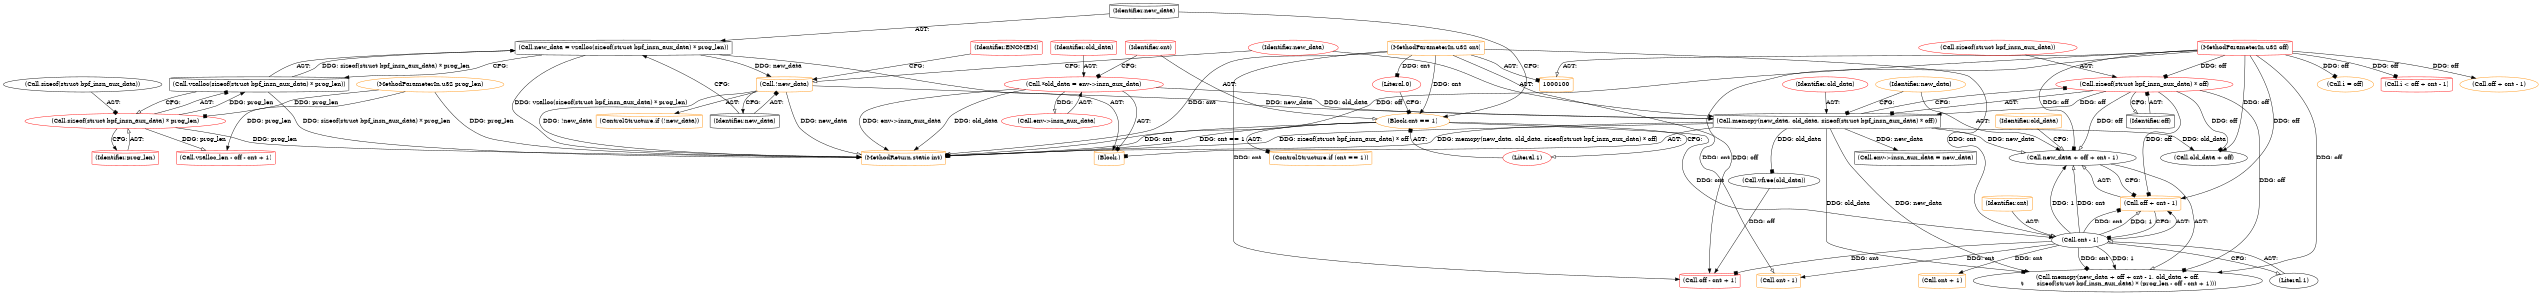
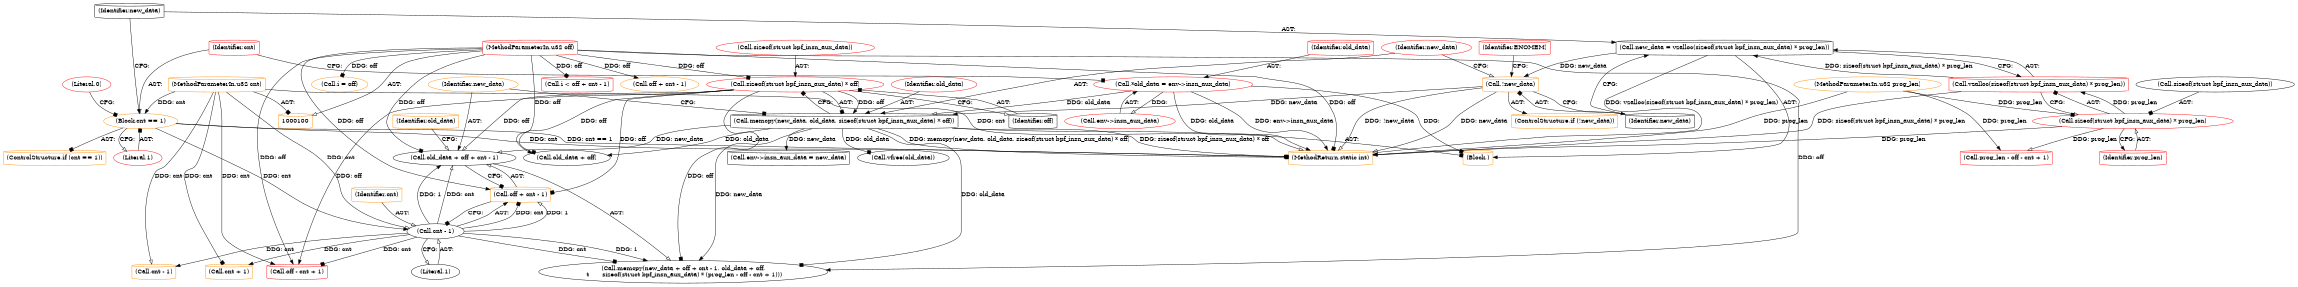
(1403, 62) -> (184, 176)
(259, 84) -> (2039, 84)
(1145, 121) -> (1433, 121)
(226, 158) -> (2006, 158)
(2073, 158) -> (455, 158)
(1743, 229) -> (474, 102)
